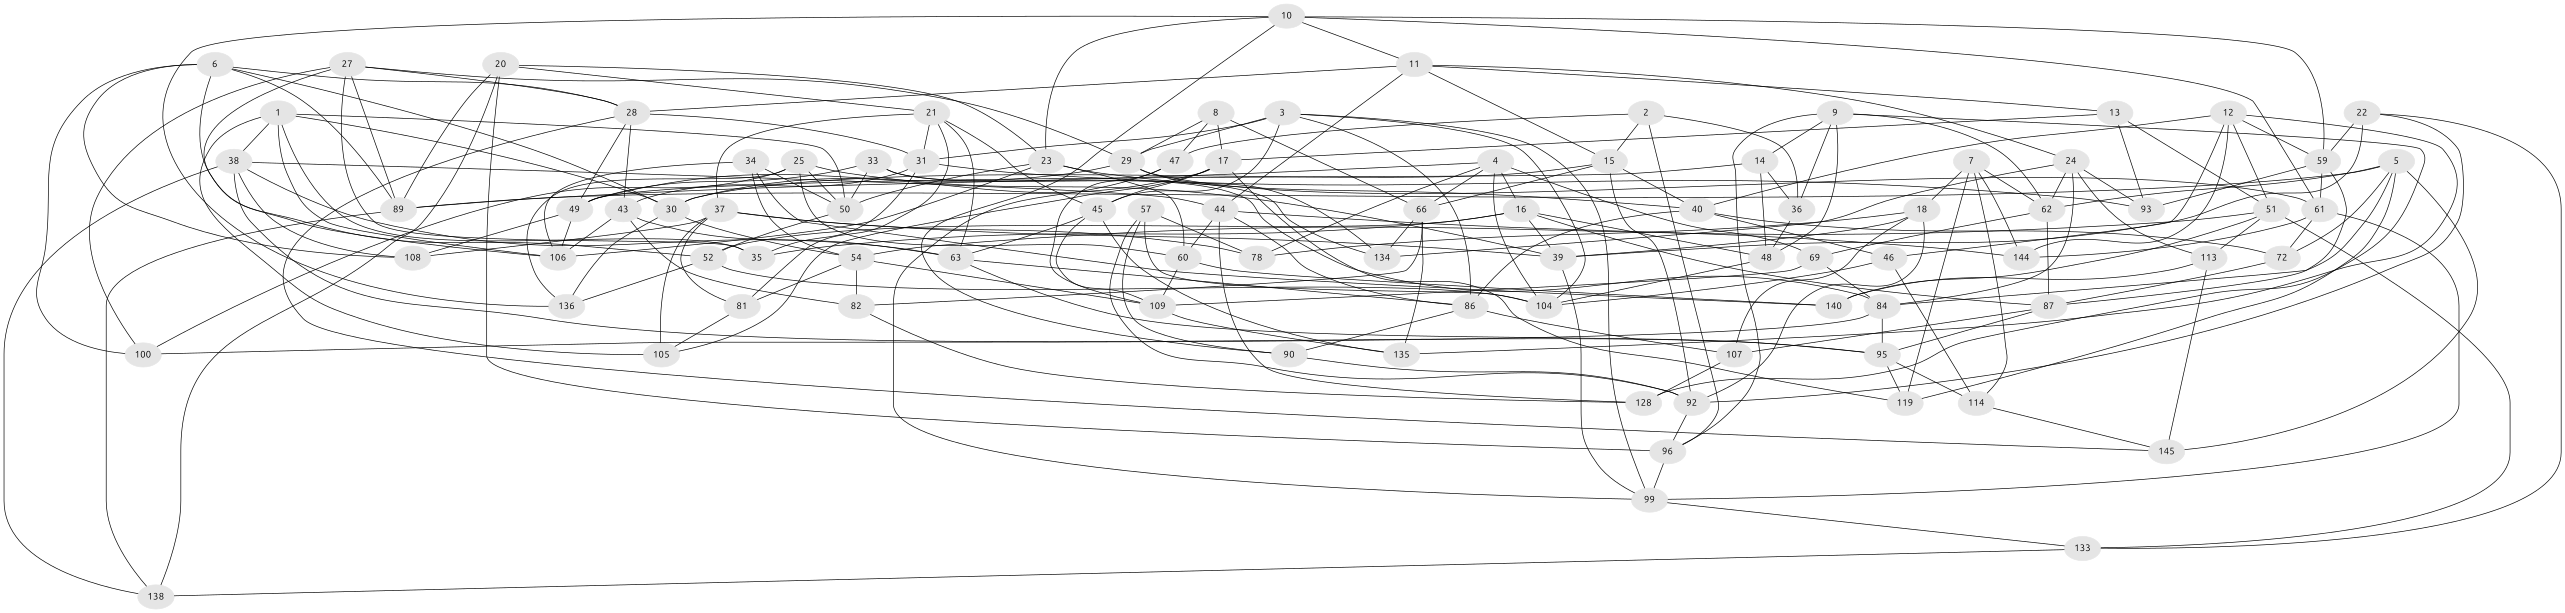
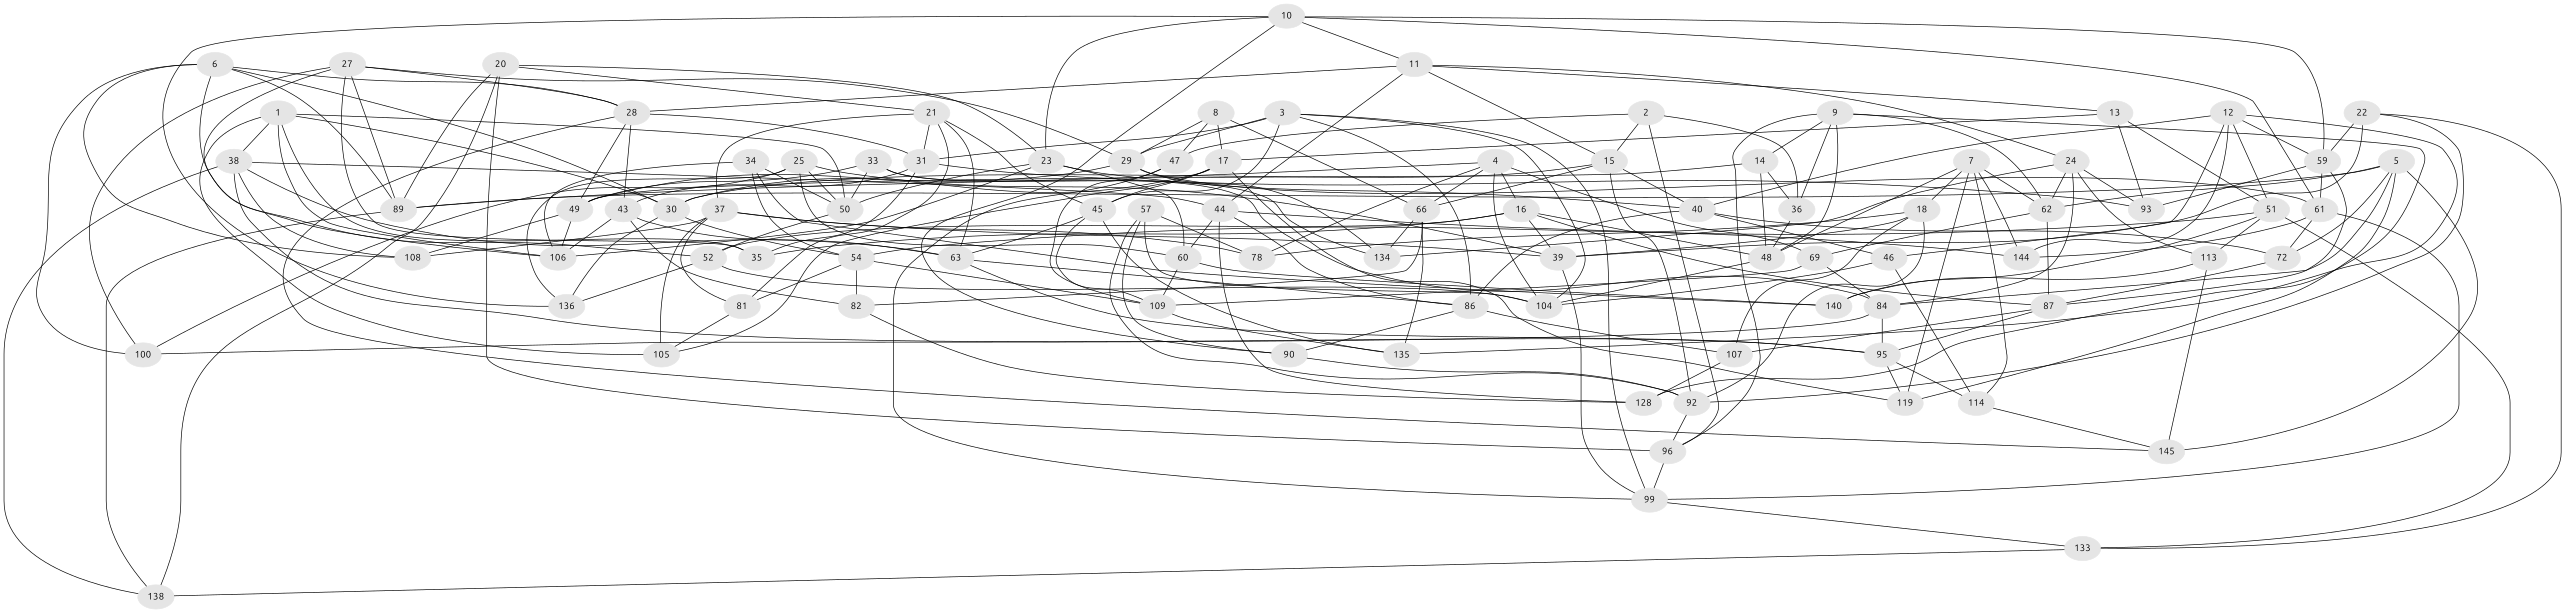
none -> (1869, 210)
